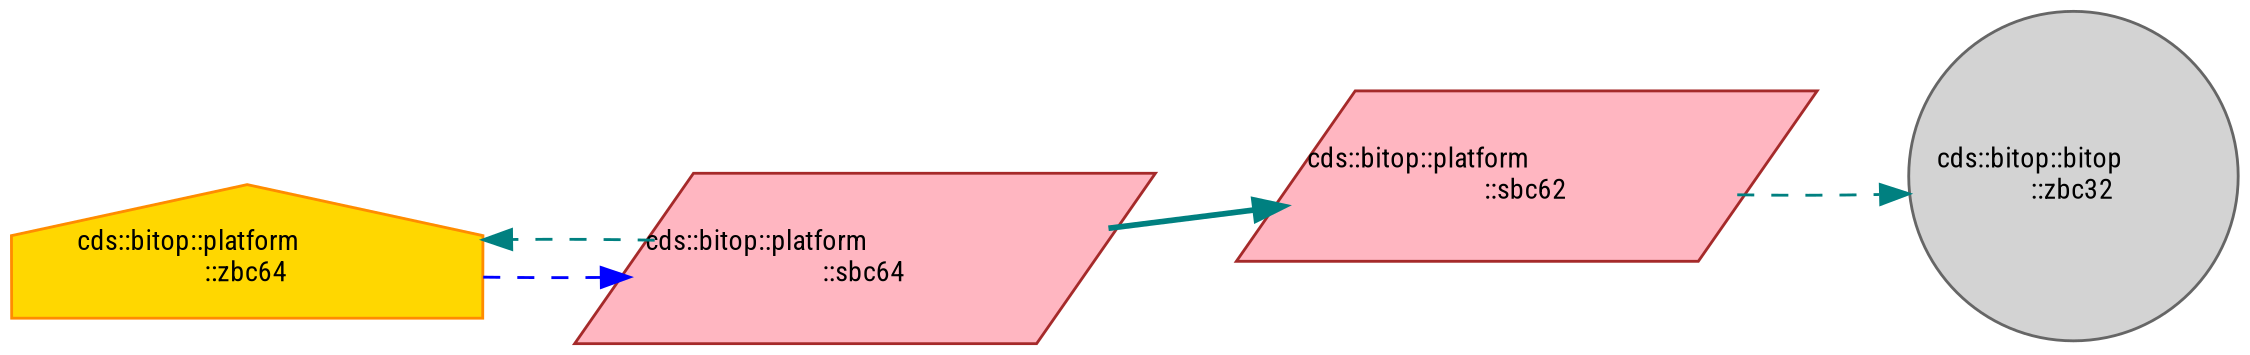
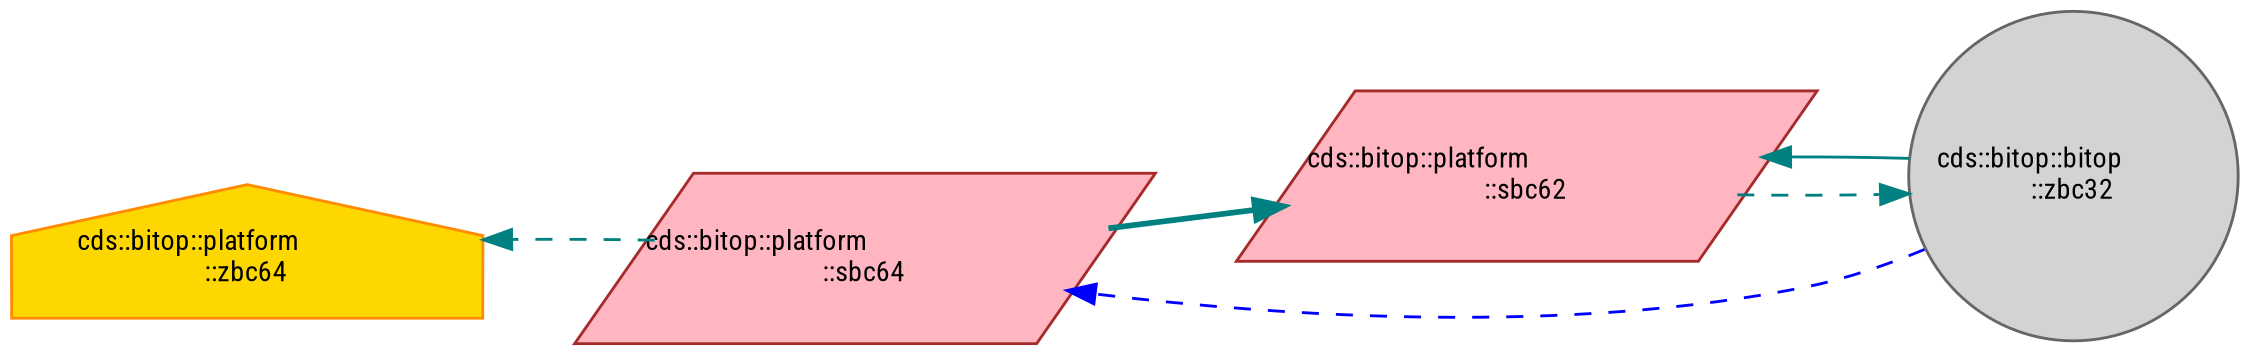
none -> (1850, 157)
(542, 278) -> (1514, 316)
